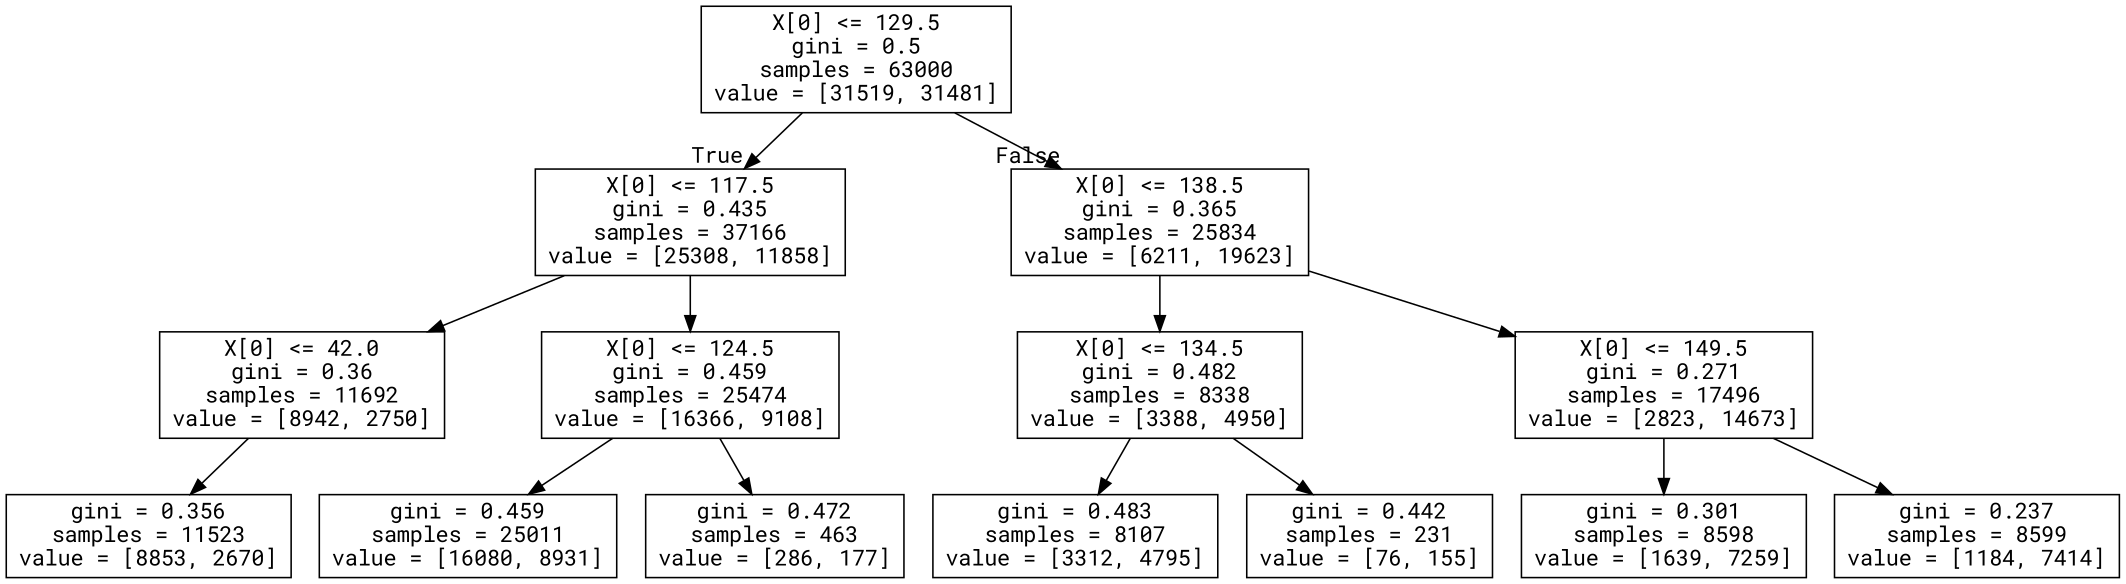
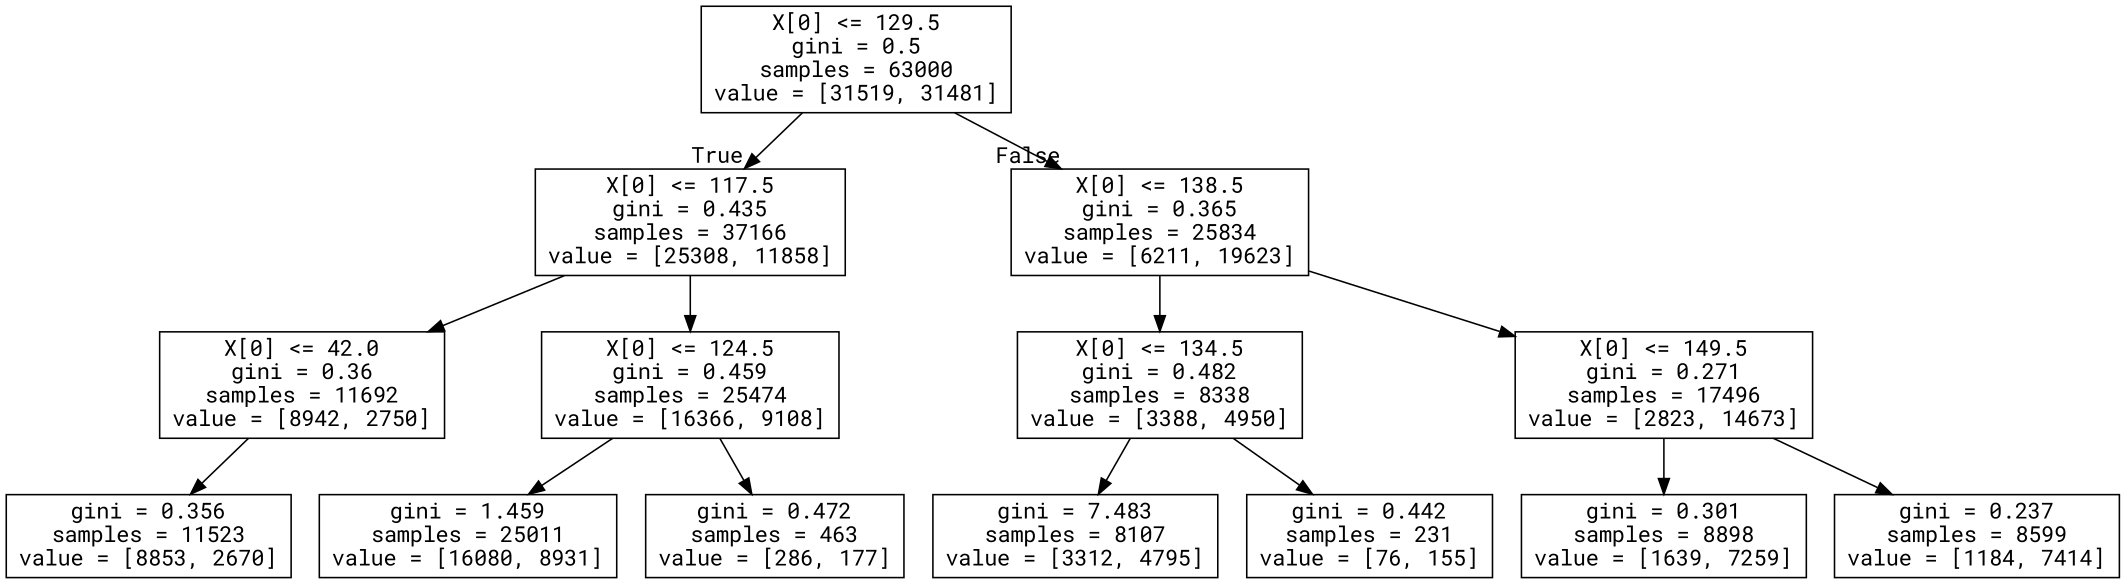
(468, 536) -> (468, 536)
(1075, 536) -> (1075, 536)
(1664, 536) -> (1664, 536)
